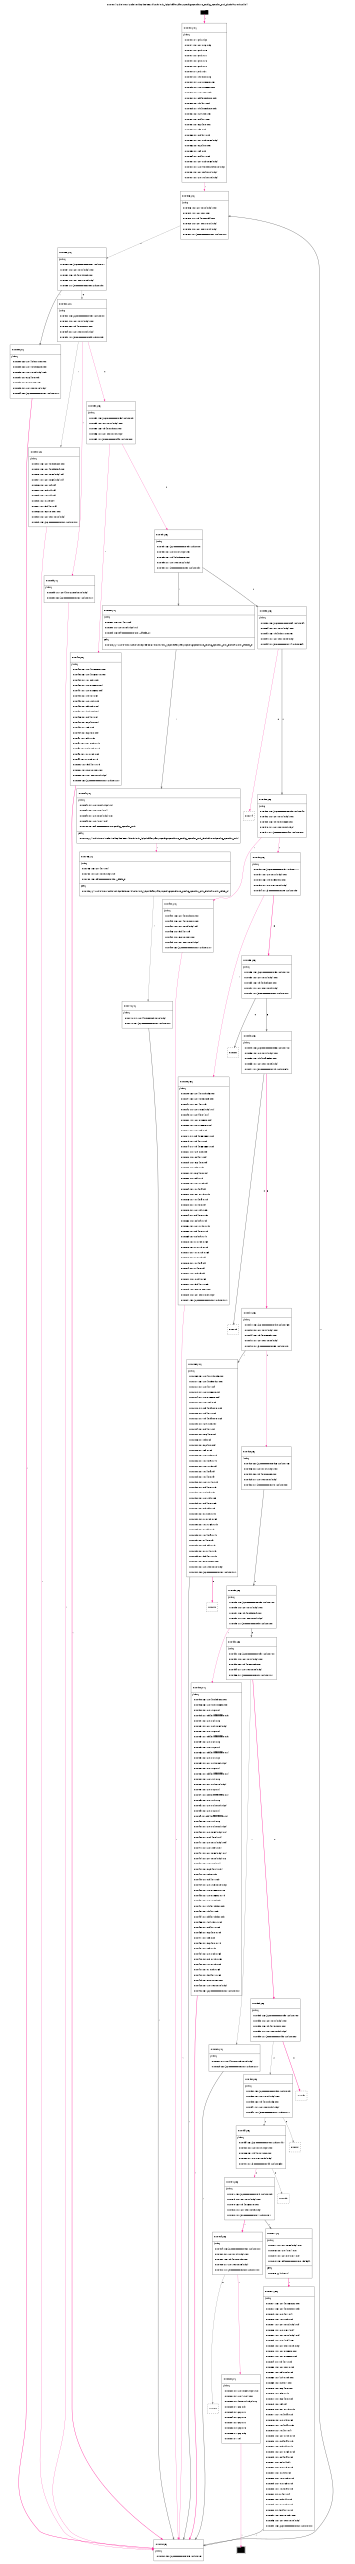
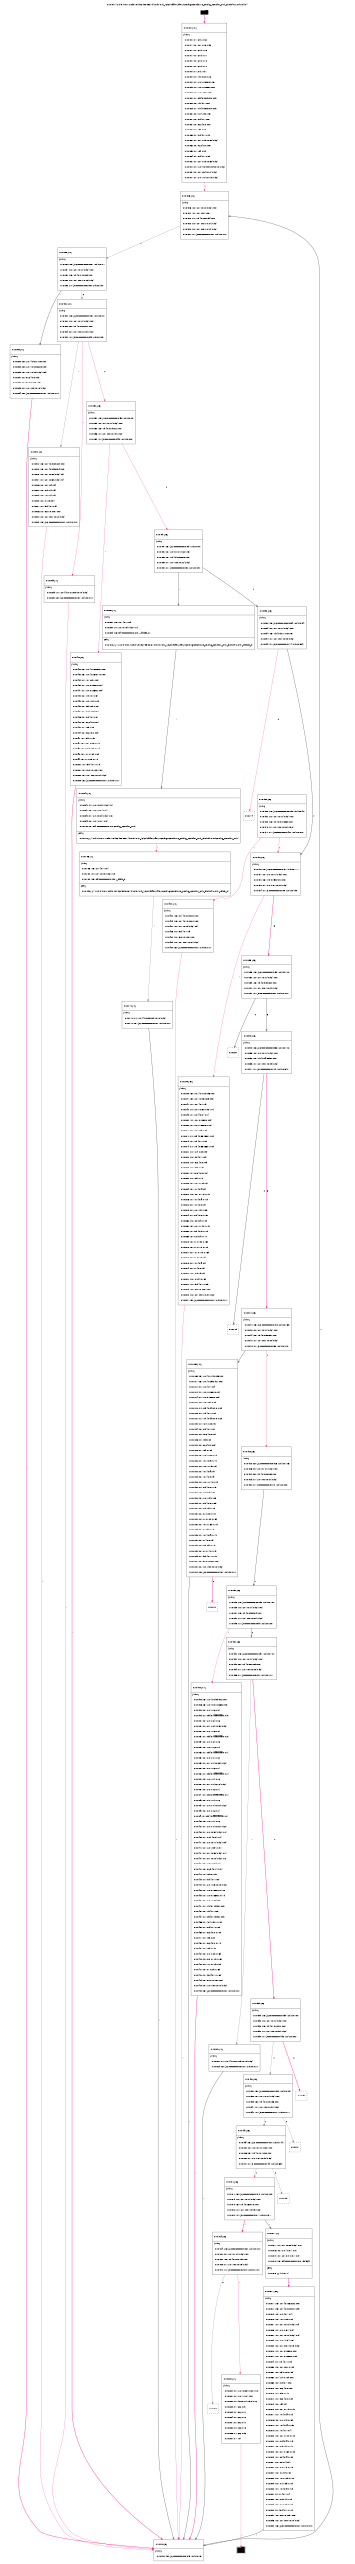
(282, 721) -> (307, 751)
